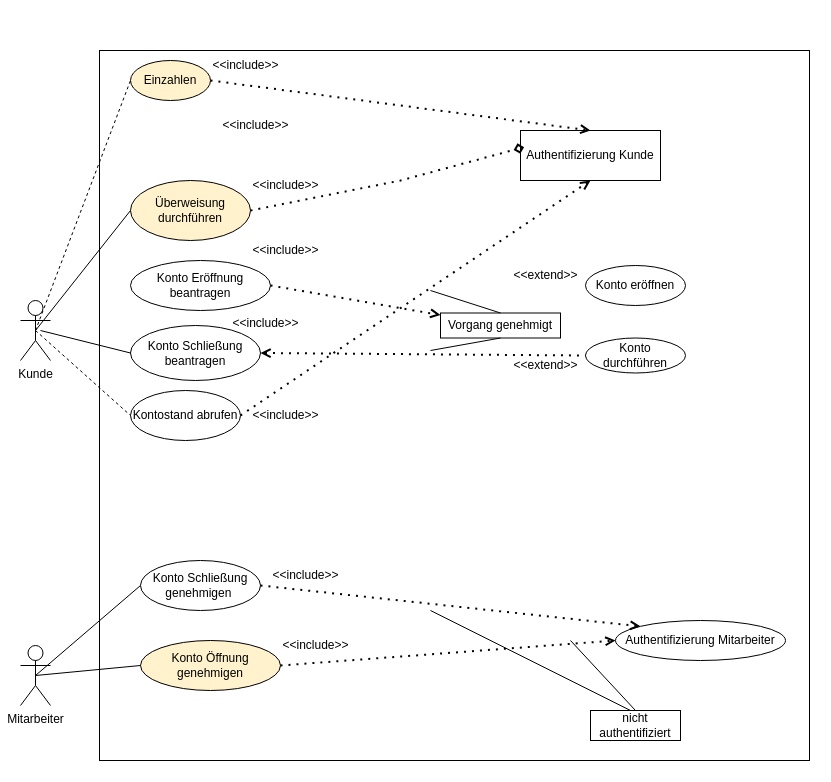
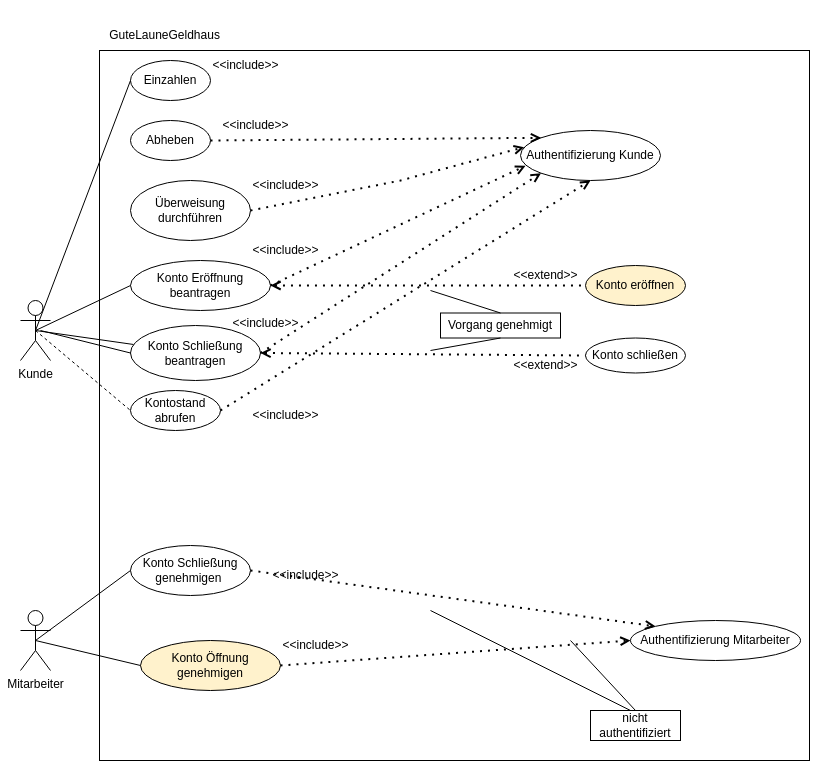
none -> (165, 36)
(171, 81) -> (171, 81)
(399, 105) -> none
none -> (373, 139)
none -> (171, 141)
(513, 150) -> (516, 149)
(591, 156) -> (591, 156)
(84, 203) -> (84, 203)
(191, 211) -> (191, 211)
none -> (398, 265)
(84, 269) -> (97, 339)
none -> (502, 286)
(636, 286) -> (636, 286)
(352, 300) -> (396, 227)
none -> (90, 305)
(636, 356) -> (636, 356)
(186, 416) -> (176, 411)
(201, 586) -> (191, 571)
(701, 641) -> (716, 641)
(36, 676) -> (36, 641)
